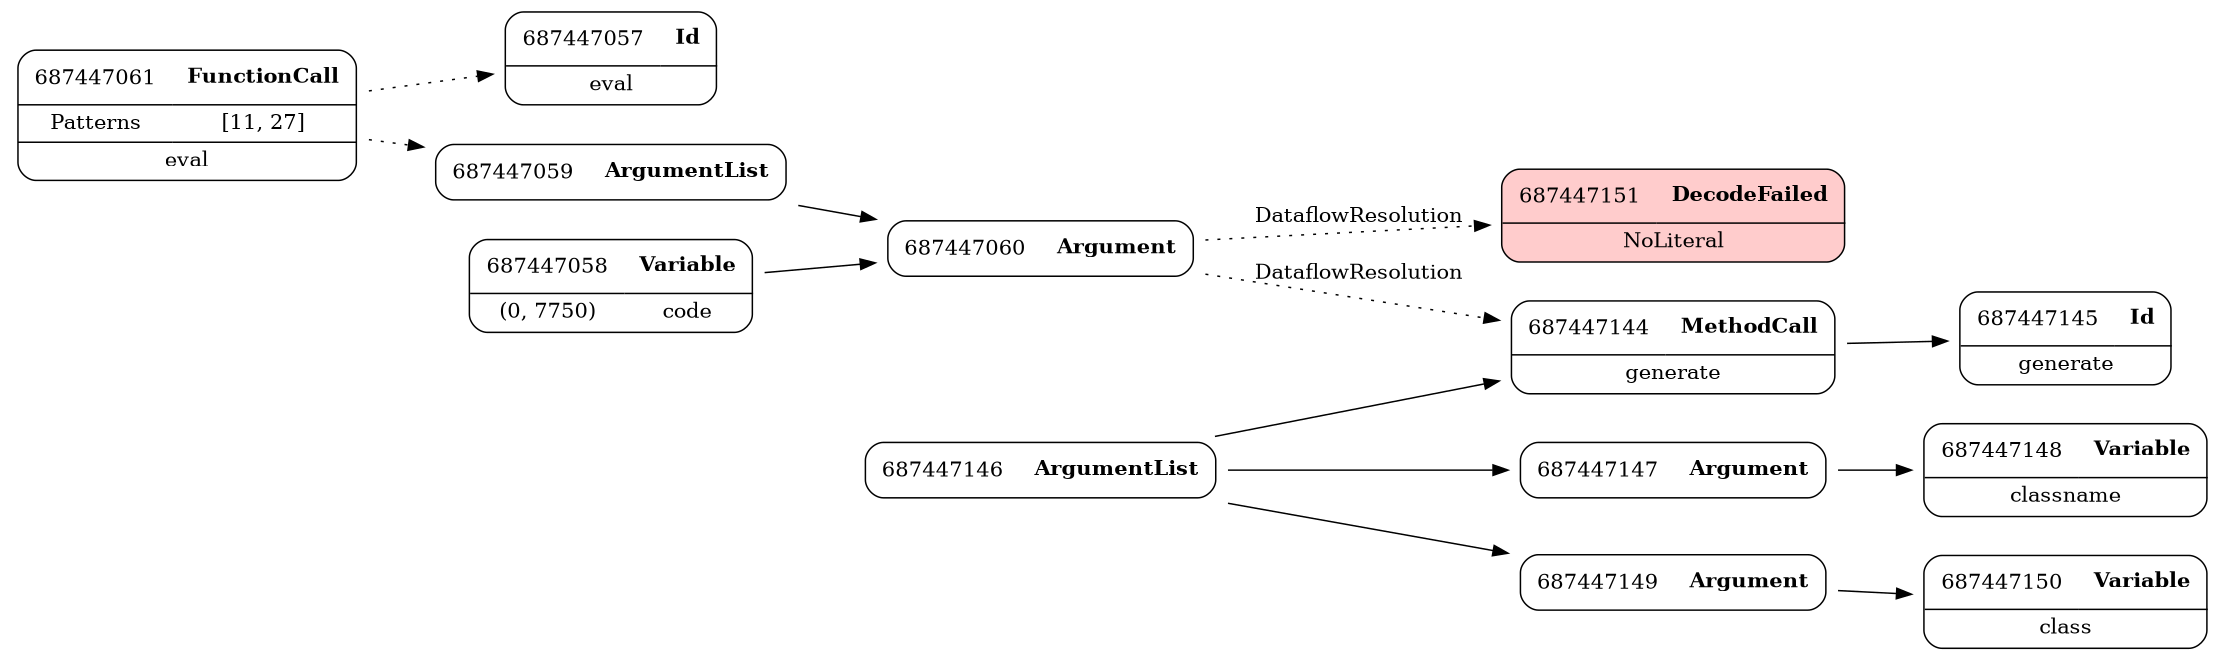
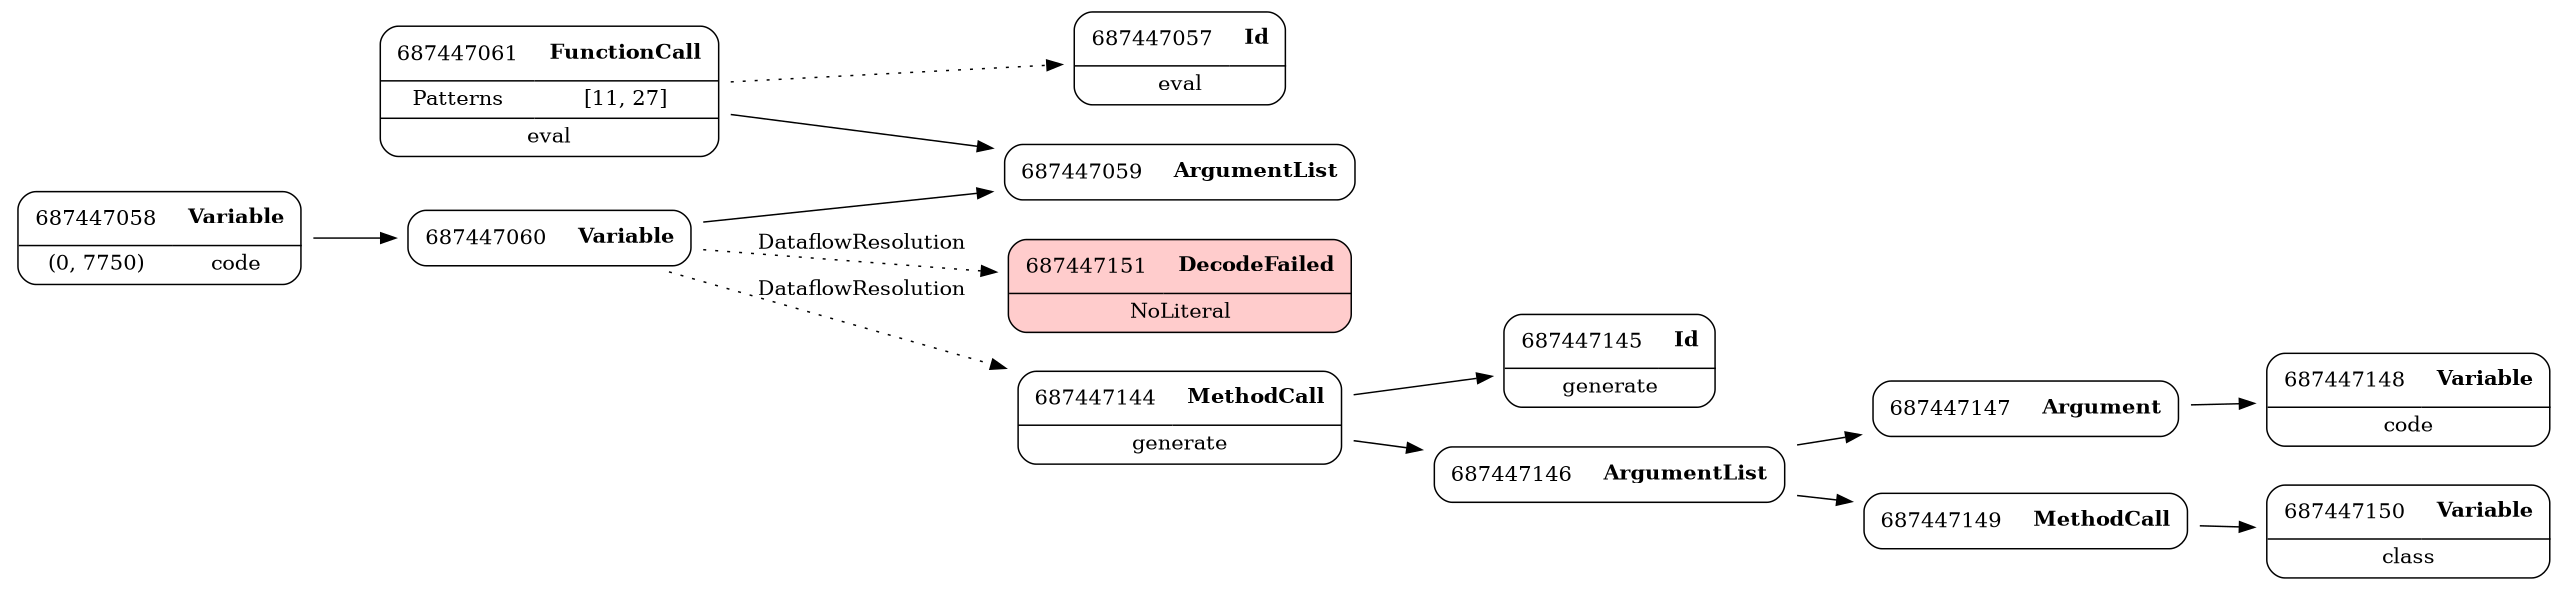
(389, 142) -> (854, 130)
(830, 211) -> (840, 208)
(1117, 247) -> (627, 237)
(1349, 410) -> (1380, 444)
(2066, 496) -> (2409, 425)
(1750, 581) -> (2102, 520)
